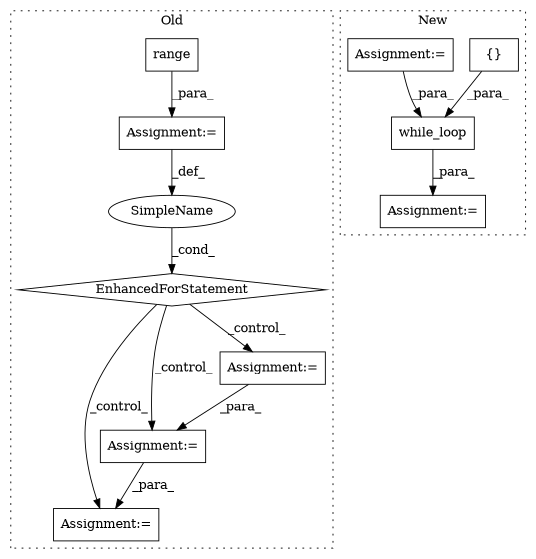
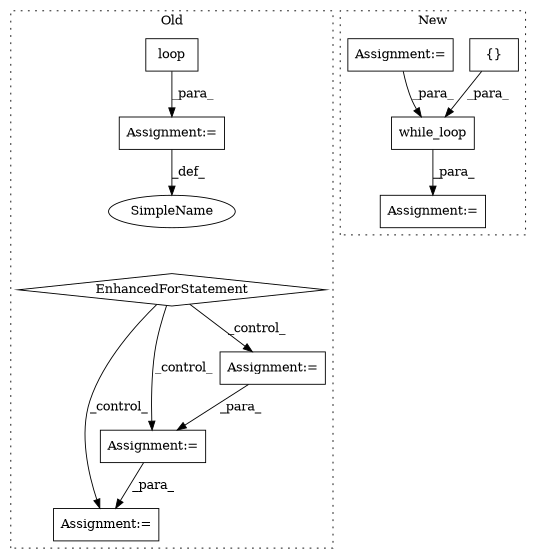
(172, 55) -> (172, 55)
(172, 246) -> none
